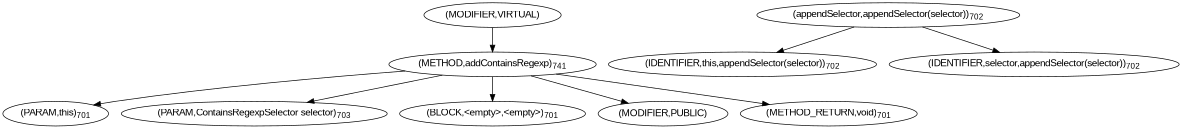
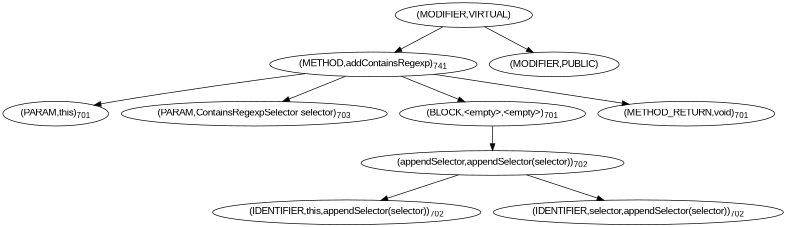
(576, 89) -> (506, 38)
none -> (493, 135)
